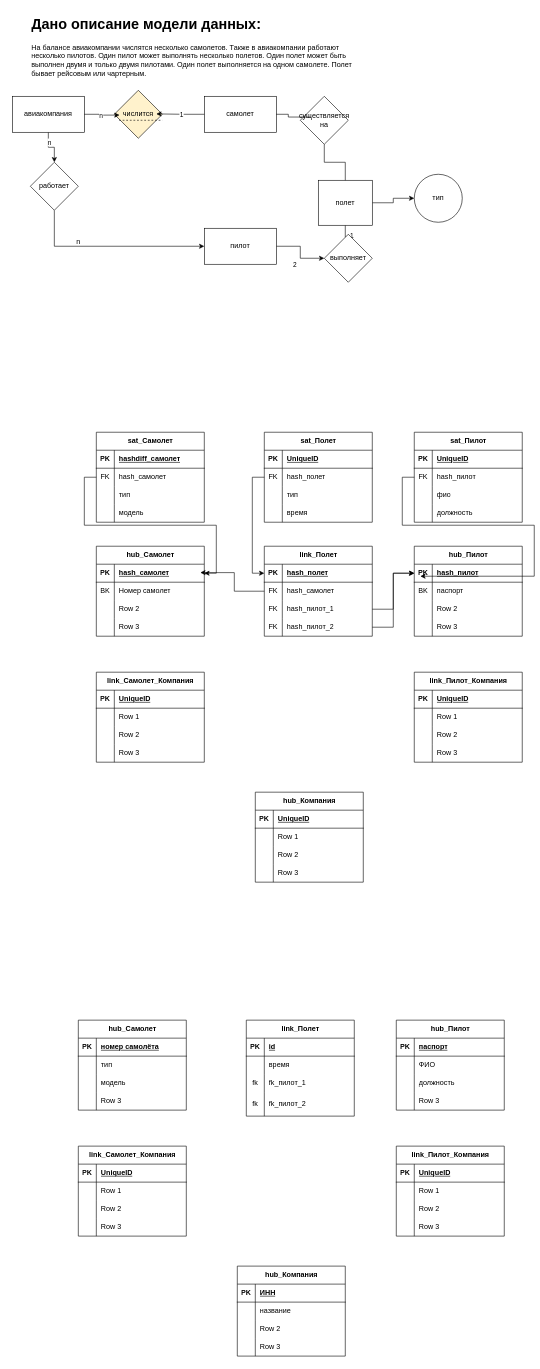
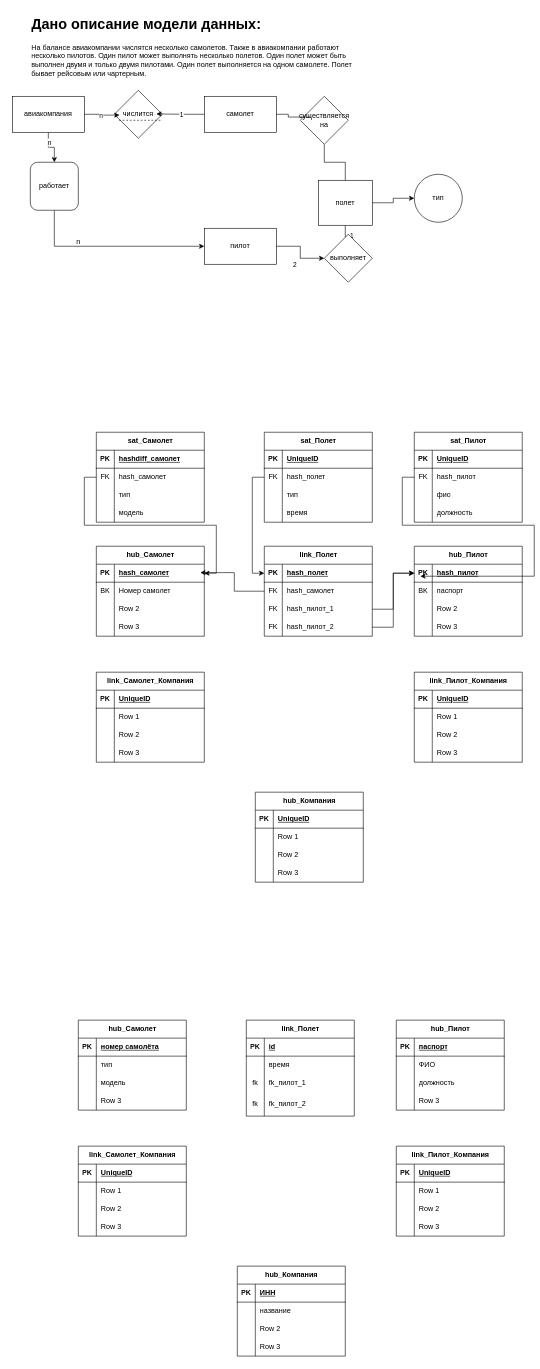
(138, 114) -> (138, 114)
(54, 186) -> (54, 186)
